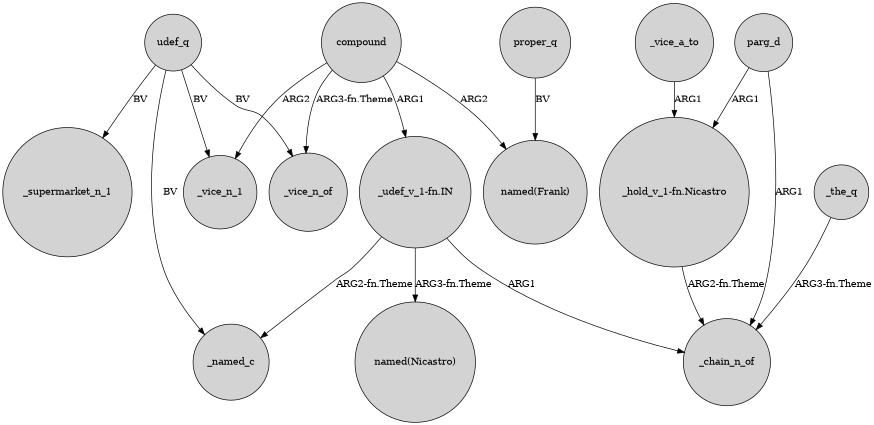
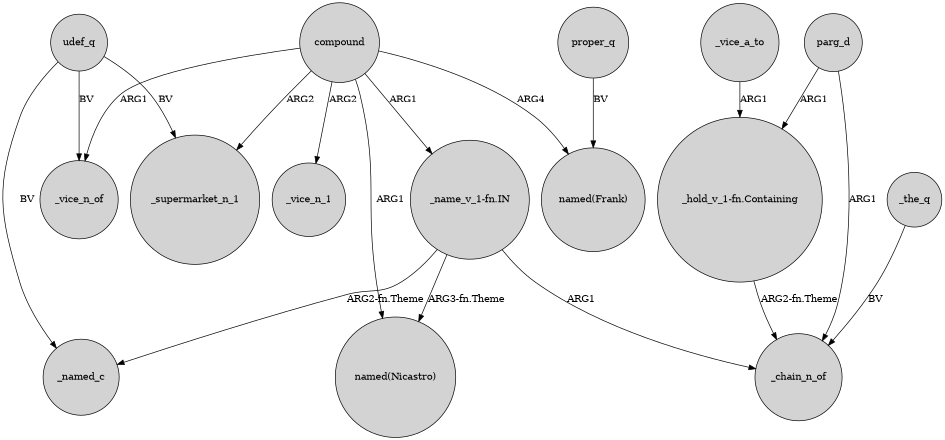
(355, 100) -> (134, 100)
(474, 100) -> (531, 100)
none -> (276, 107)
(194, 110) -> none
(415, 192) -> (470, 200)
(674, 192) -> (740, 200)
none -> (371, 195)
(833, 284) -> (875, 300)
